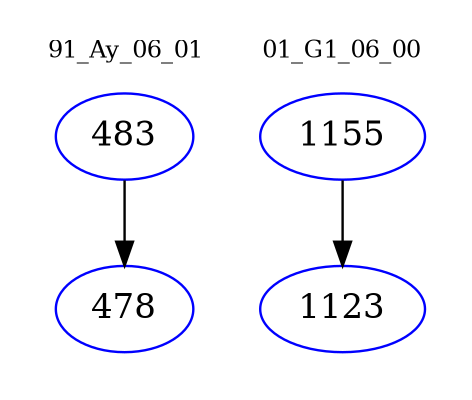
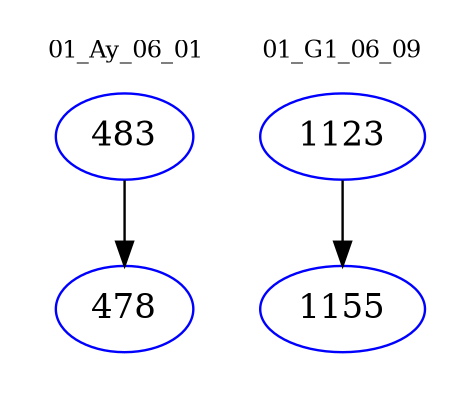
(126, 52) -> (126, 52)
(343, 52) -> (343, 52)
(343, 211) -> (343, 211)
